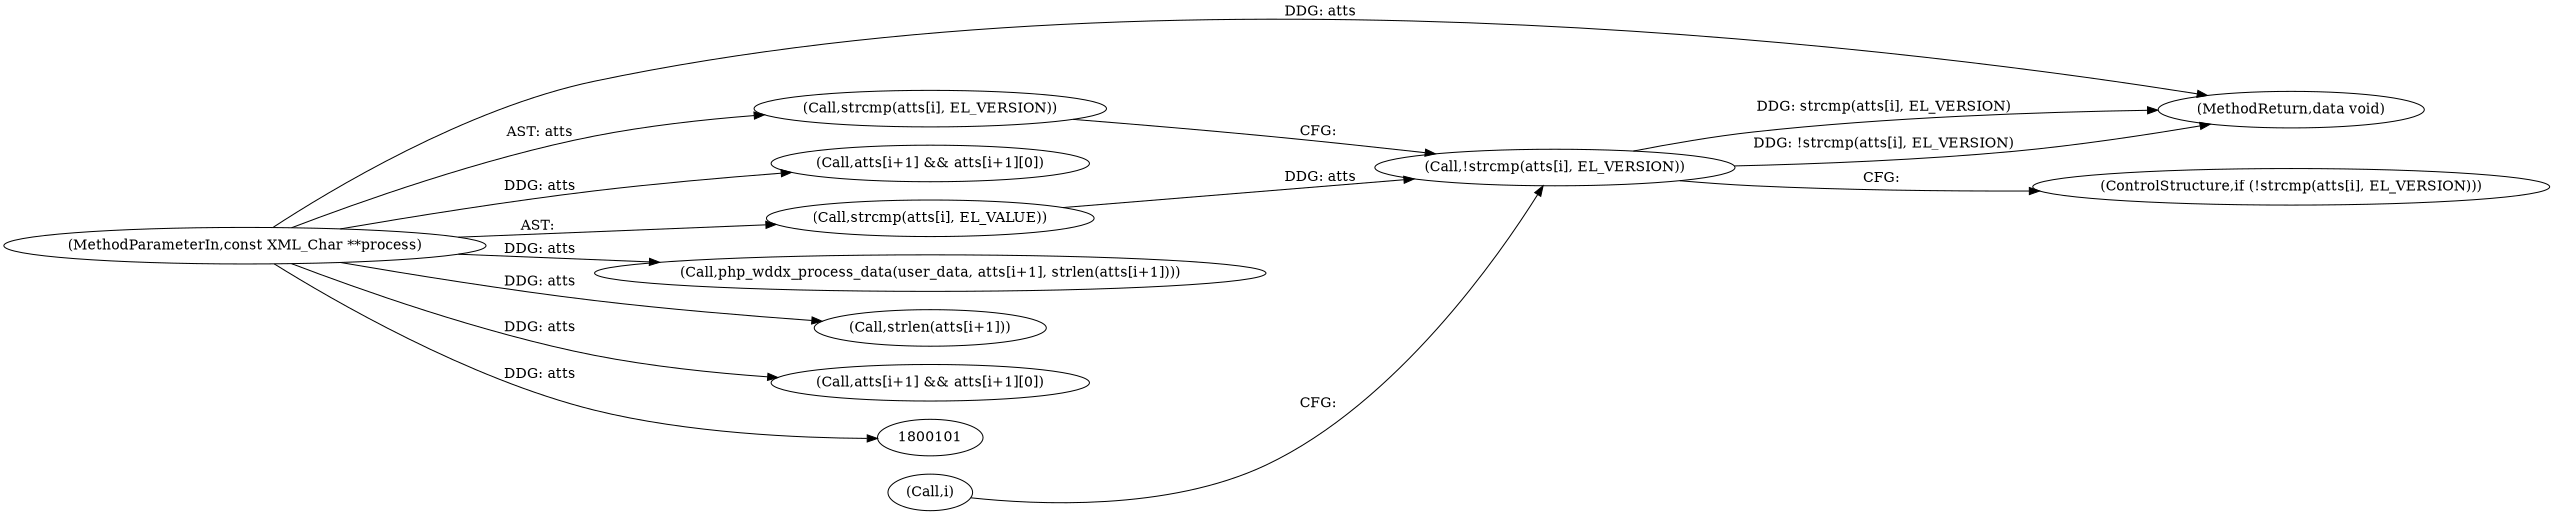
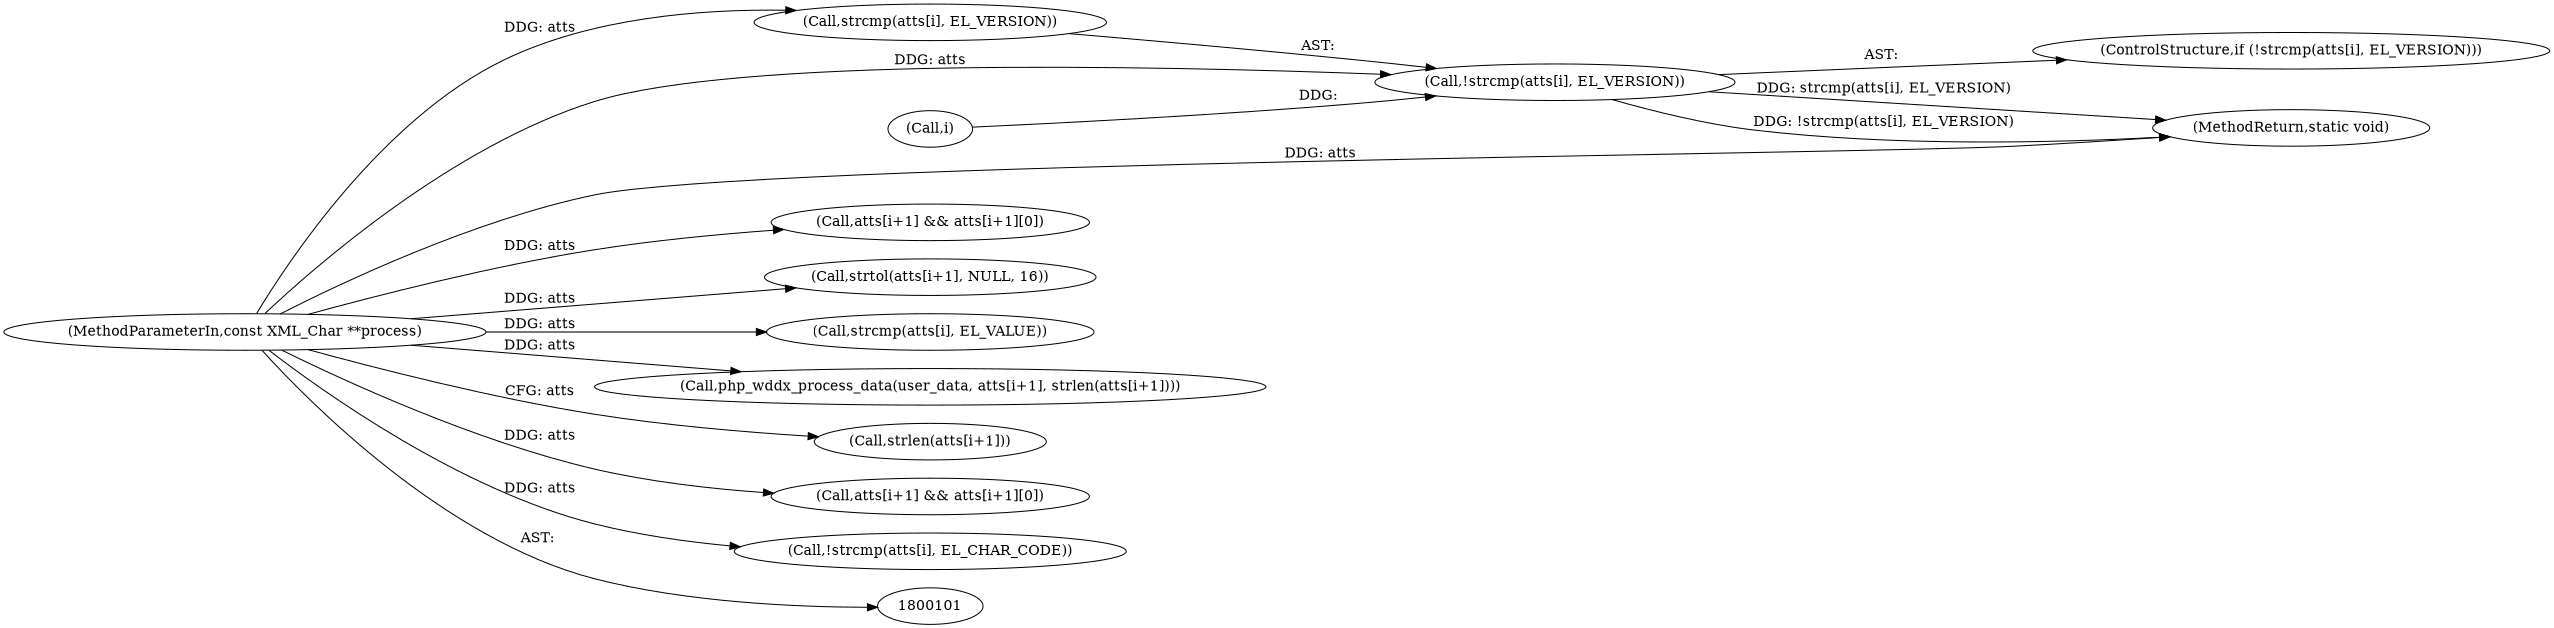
(2291, 110) -> (2291, 128)
(1320, 131) -> (1320, 46)
(540, 132) -> (540, 28)
(1884, 178) -> (1884, 55)
(1233, 194) -> (789, 75)
(540, 226) -> (540, 324)
none -> (930, 277)
(540, 282) -> (540, 391)
(540, 374) -> (540, 539)
(1320, 404) -> (1320, 96)
none -> (930, 551)
